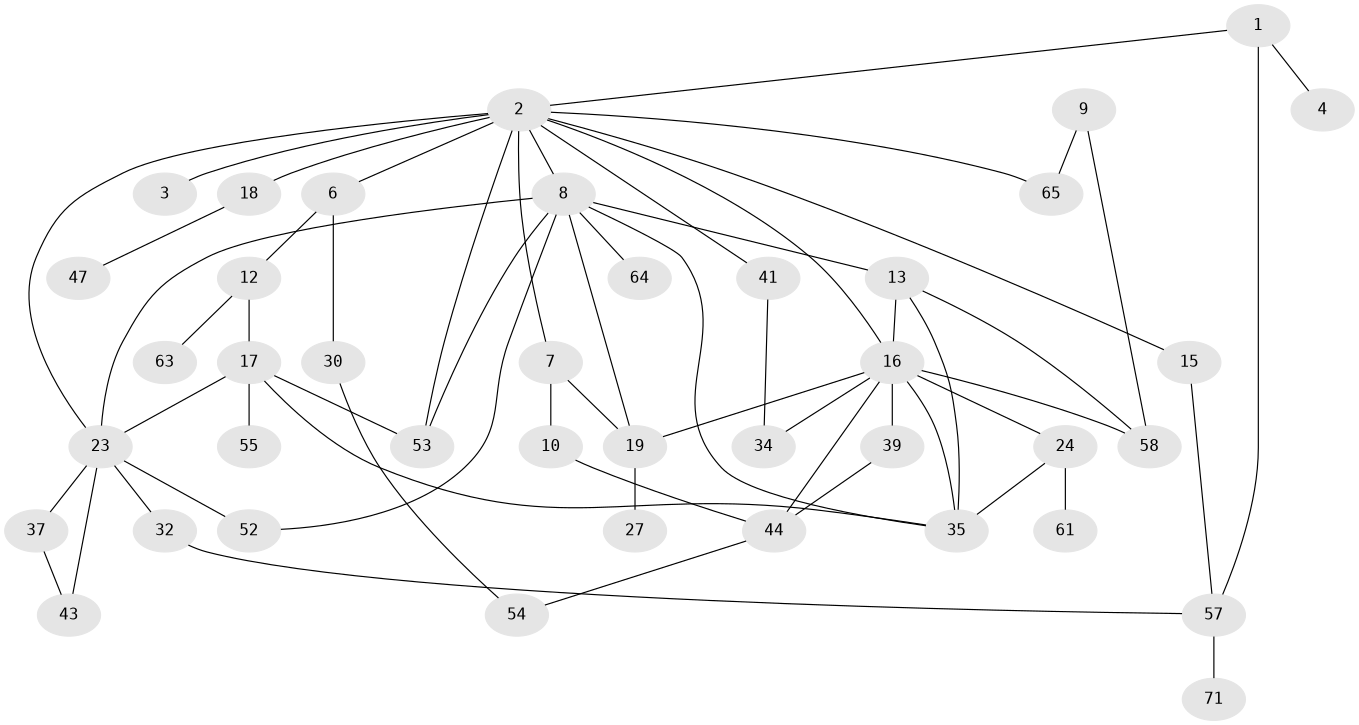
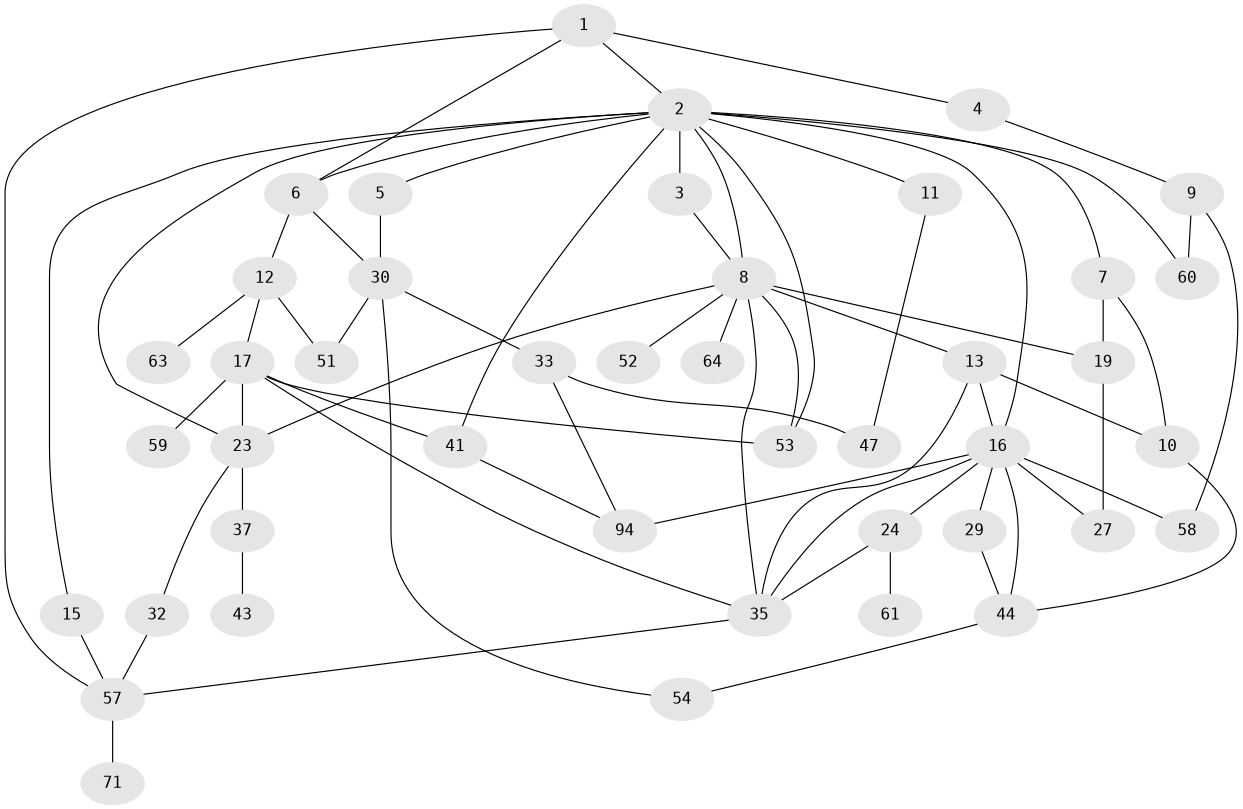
none -> (440, 110)
none -> (1086, 151)
(249, 194) -> (930, 194)
none -> (380, 194)
(1051, 194) -> (1187, 278)
none -> (712, 236)
(1033, 352) -> (1071, 405)
none -> (327, 363)
none -> (544, 363)
(774, 401) -> (1051, 489)
none -> (347, 408)
(249, 447) -> (158, 447)
(764, 447) -> (625, 531)
(892, 447) -> (975, 531)
(175, 489) -> none
(85, 531) -> none
none -> (436, 657)
